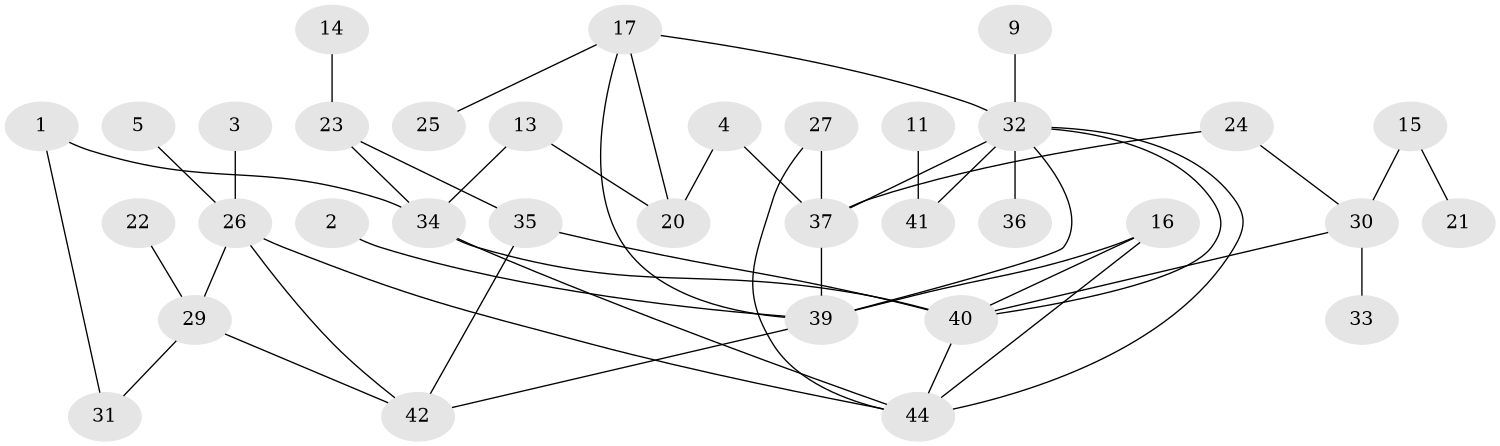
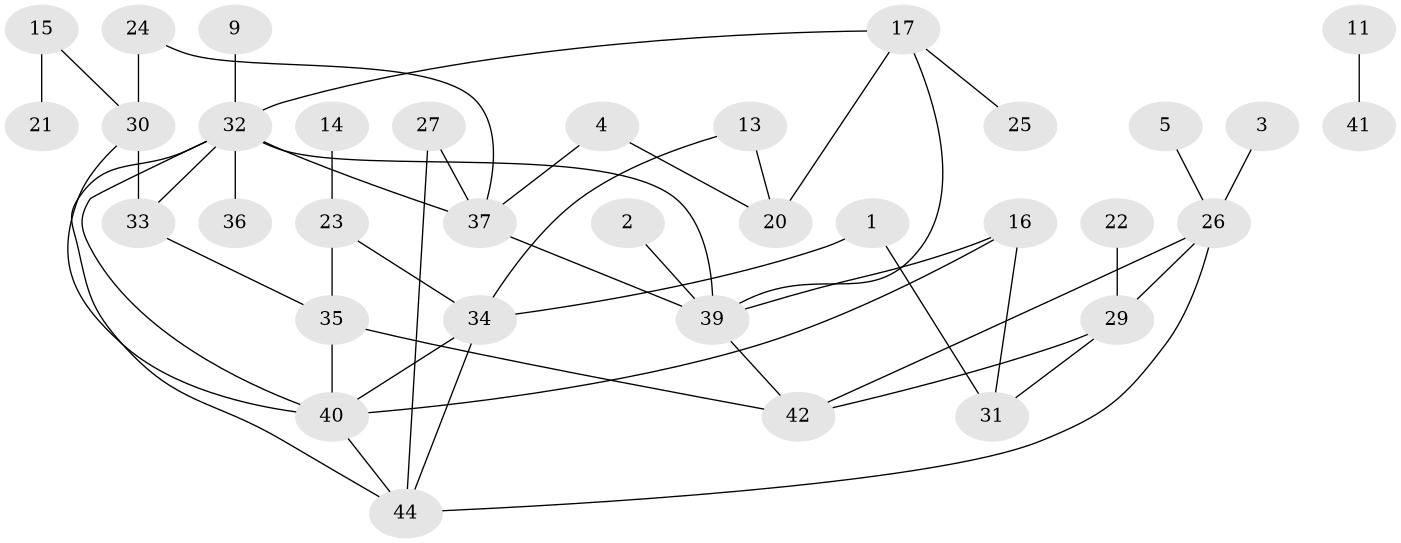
(958, 183) -> (187, 175)
none -> (235, 272)
(1041, 320) -> (1008, 309)
